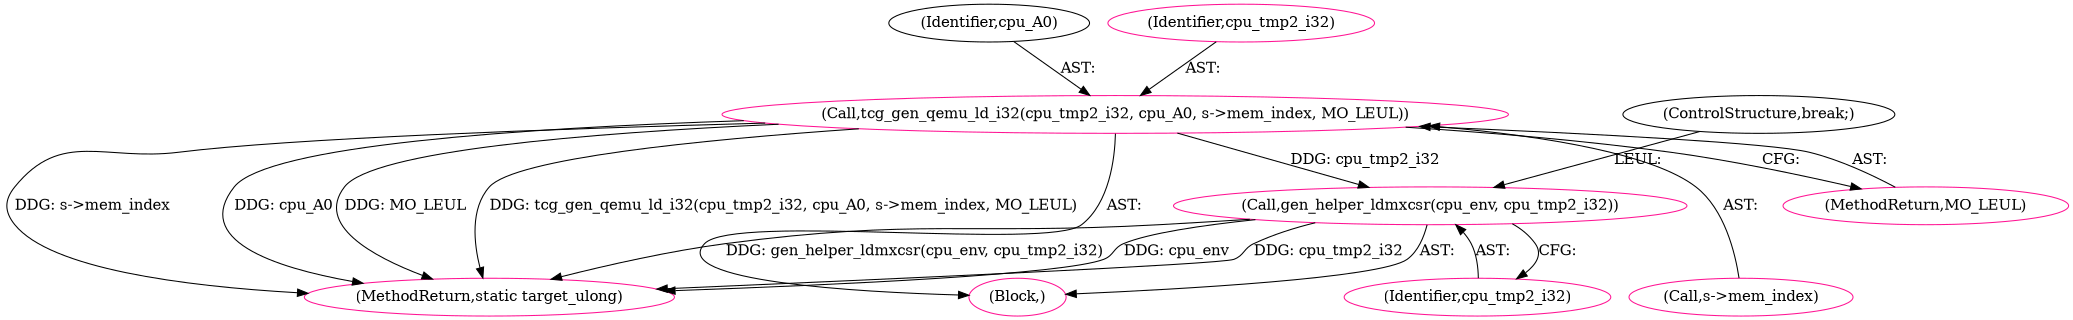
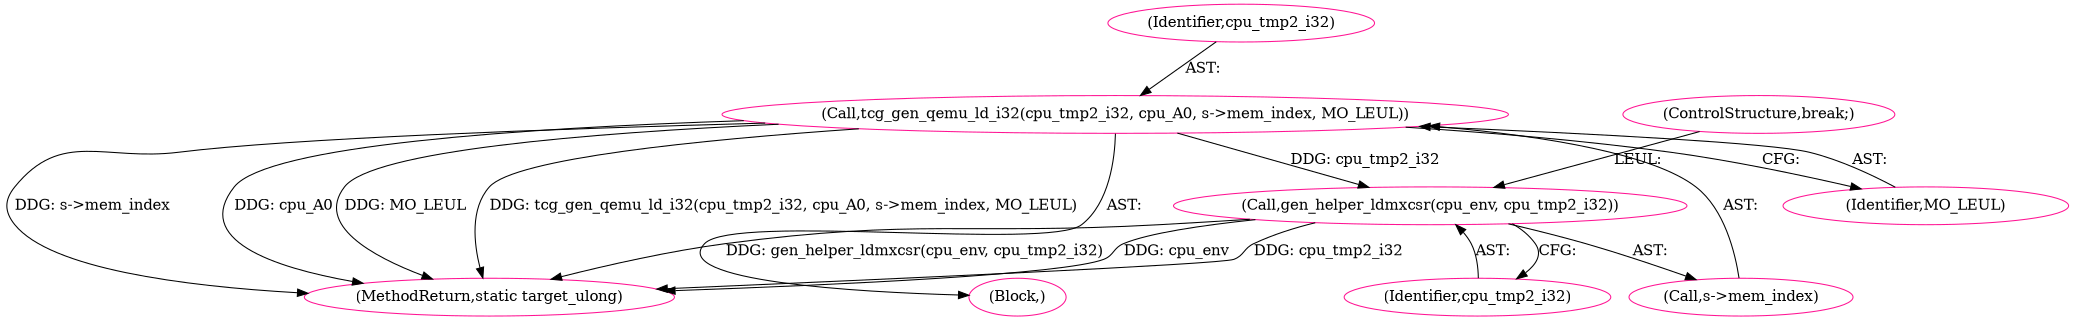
(989, 23) -> none
(1759, 114) -> (1759, 114)
(1926, 206) -> (1926, 206)
(1263, 283) -> (1598, 247)
